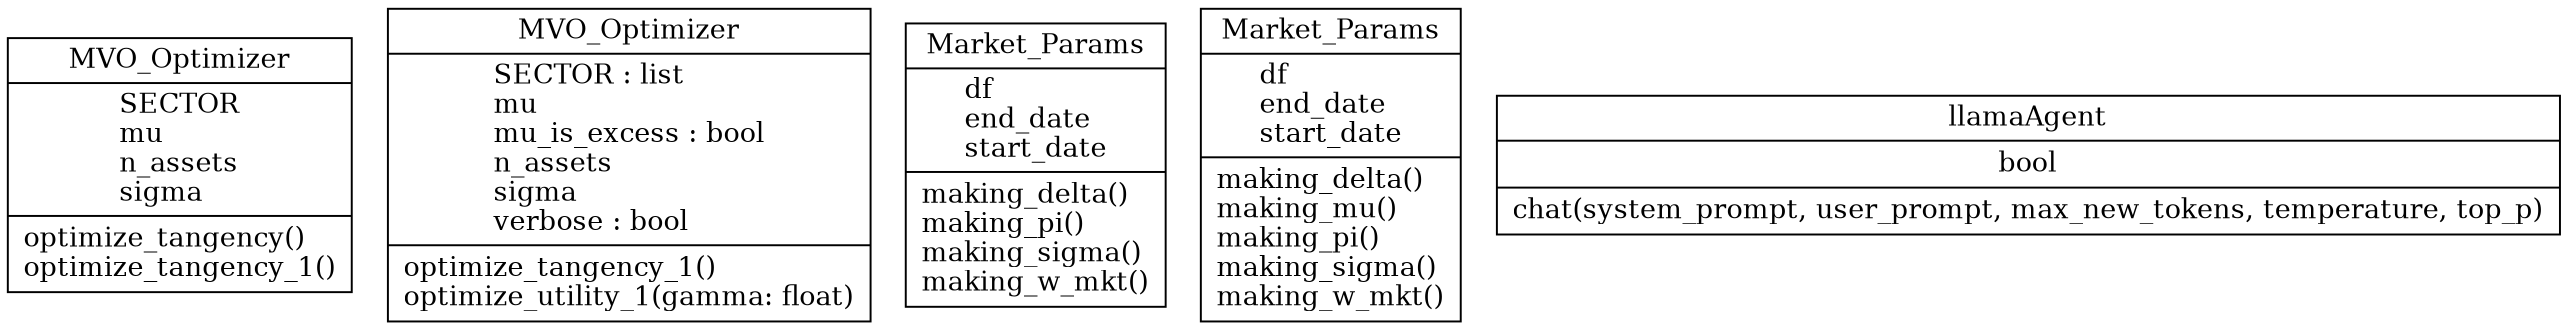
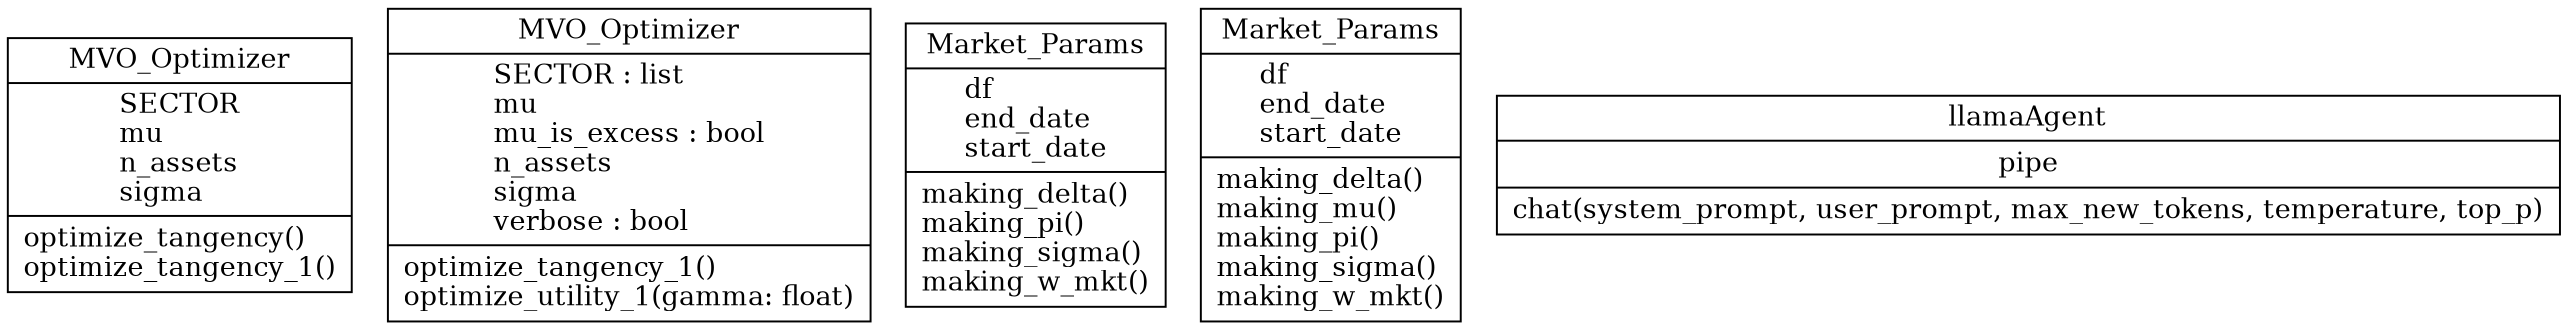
(2028, 163) -> (2028, 163)
